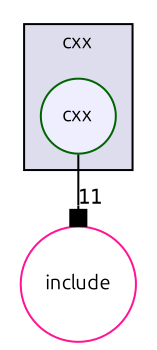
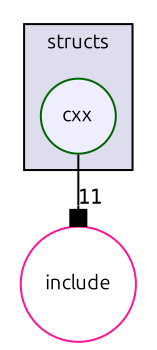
(78, 43) -> (78, 43)
